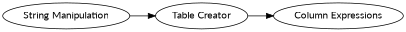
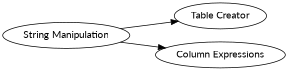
(257, 16) -> (139, 45)
